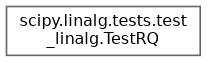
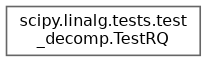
(103, 31) -> (103, 31)
